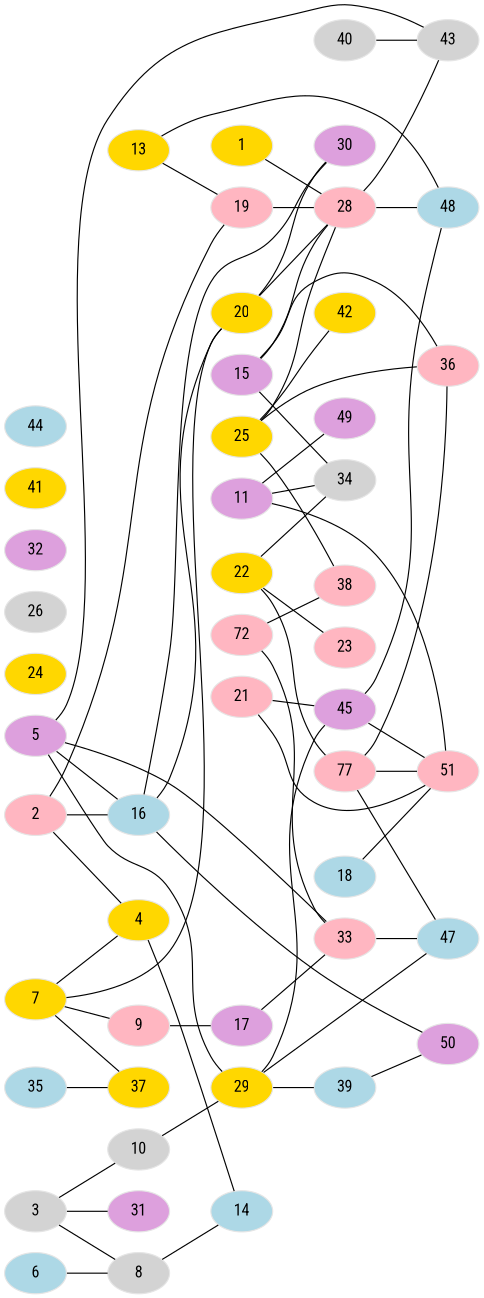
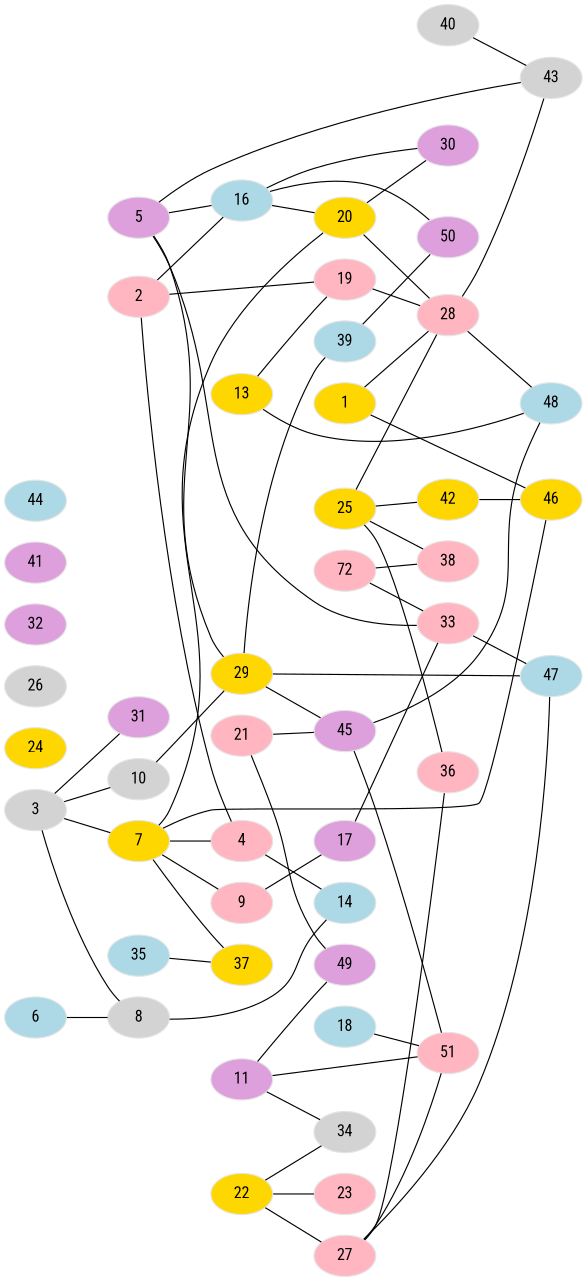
(242, 375) -> none
(36, 488) -> (36, 563)
none -> (551, 500)
(345, 771) -> (345, 1256)
(319, 804) -> (285, 854)
none -> (87, 826)
(139, 920) -> (242, 841)
